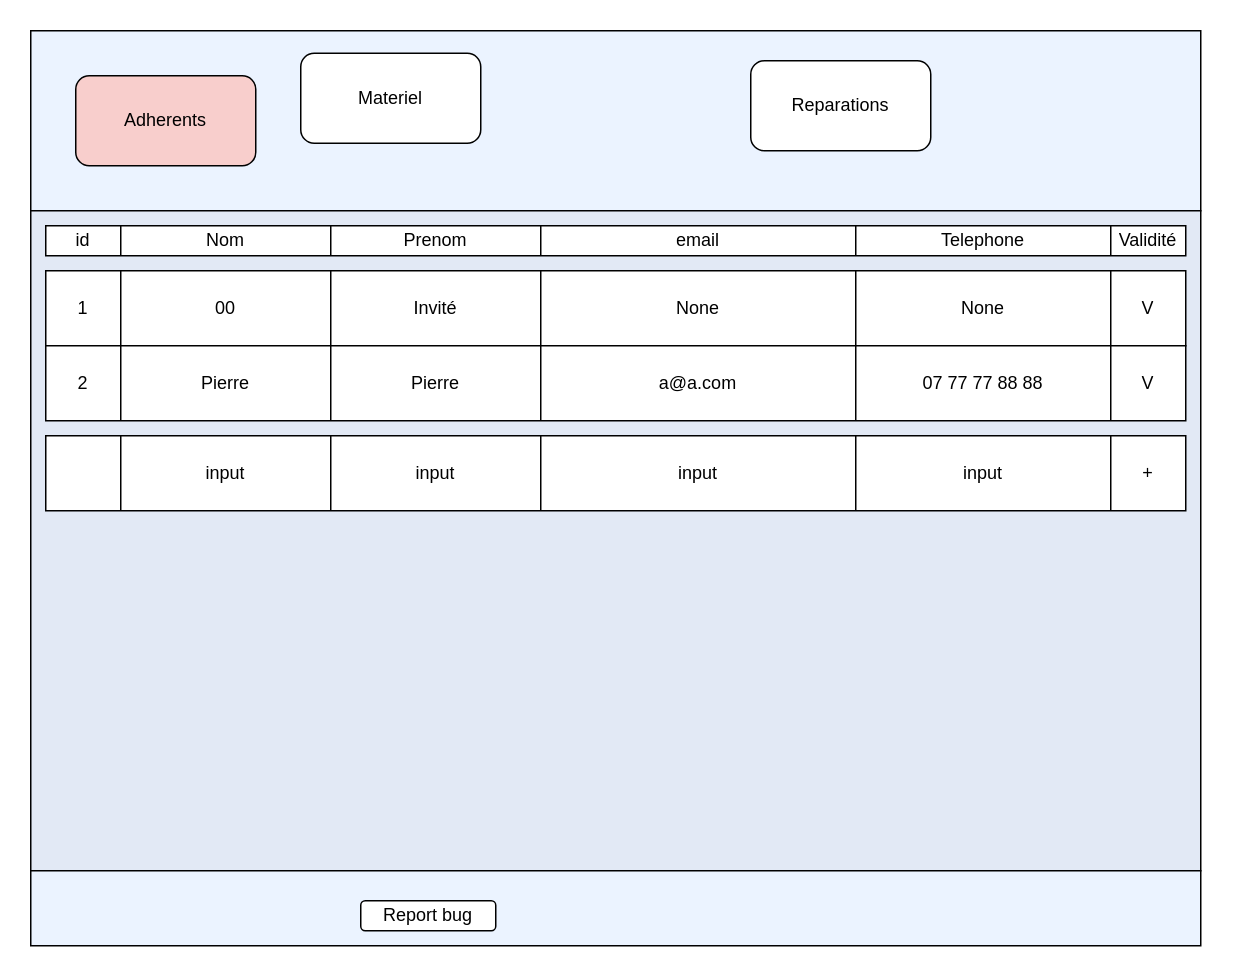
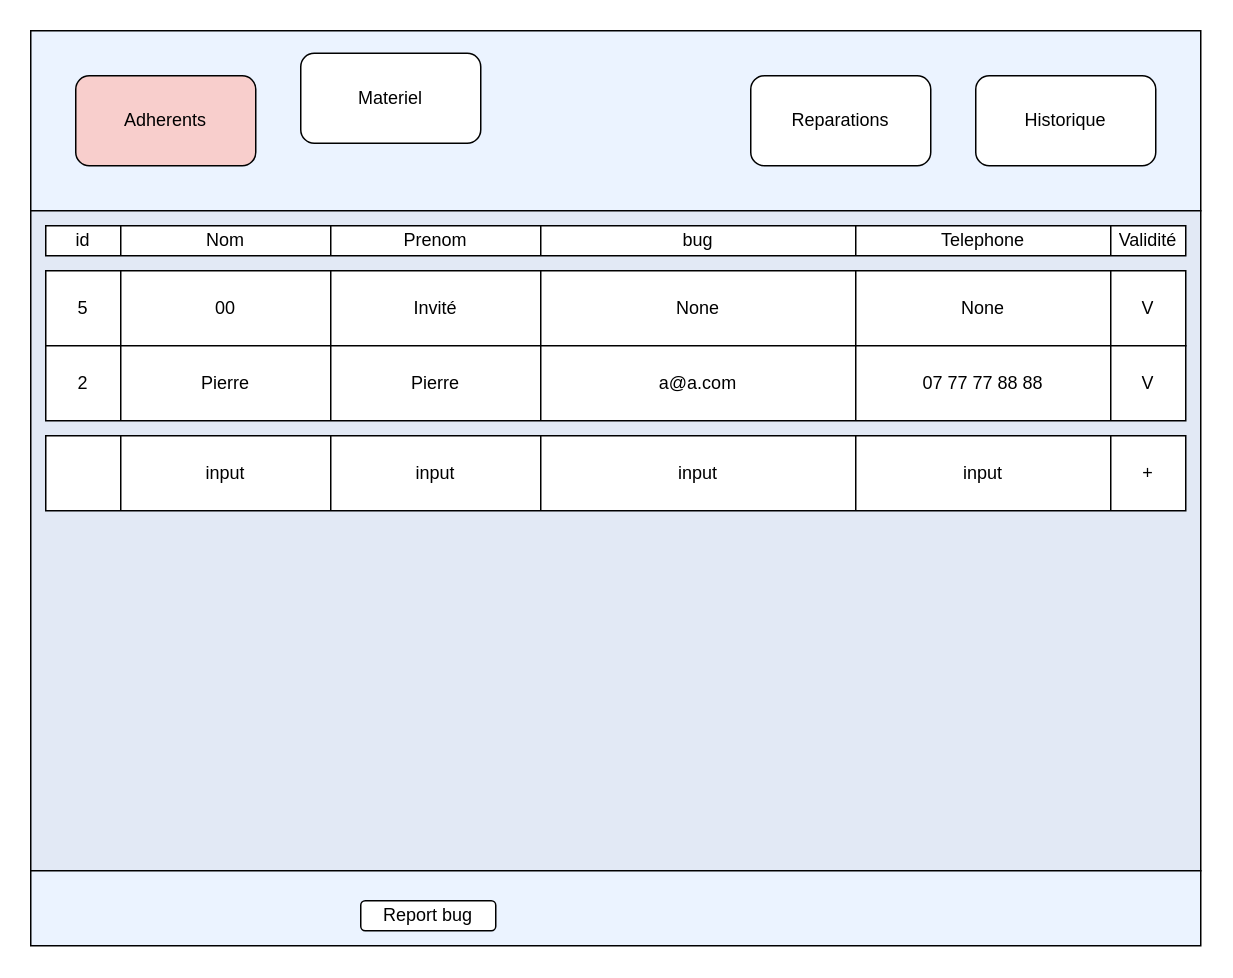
(841, 106) -> (841, 121)
none -> (1066, 121)
(698, 241) -> (698, 241)
(83, 308) -> (83, 308)
